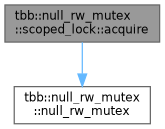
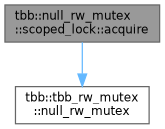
(82, 105) -> (82, 105)
